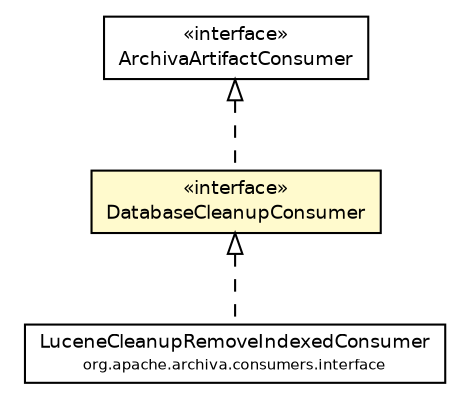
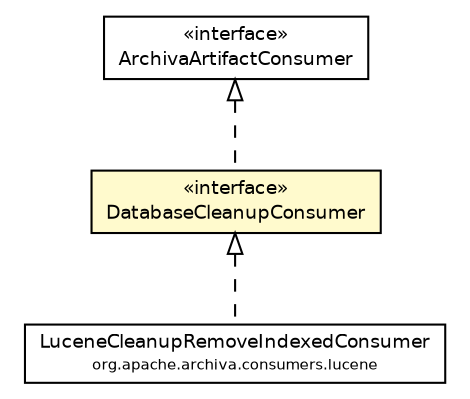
(235, 365) -> (235, 365)
